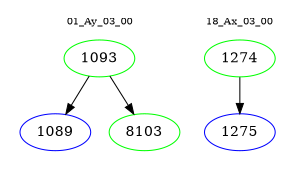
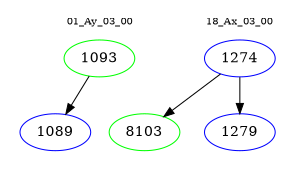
(240, 58) -> (240, 58)
(119, 91) -> (202, 88)
(240, 132) -> (240, 132)
